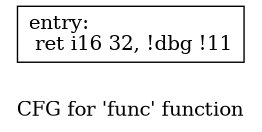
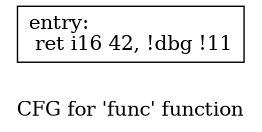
(131, 44) -> (131, 44)
